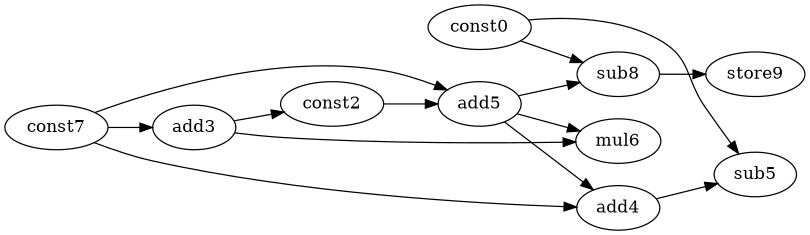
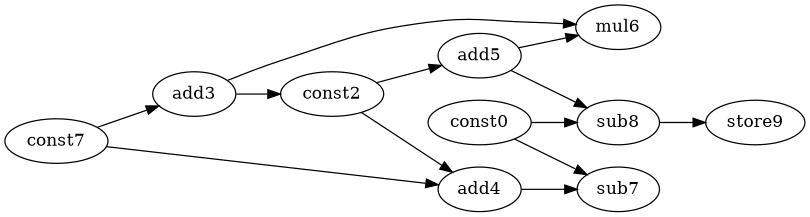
(264, 70) -> none
(544, 152) -> (402, 139)
(755, 174) -> (618, 189)
